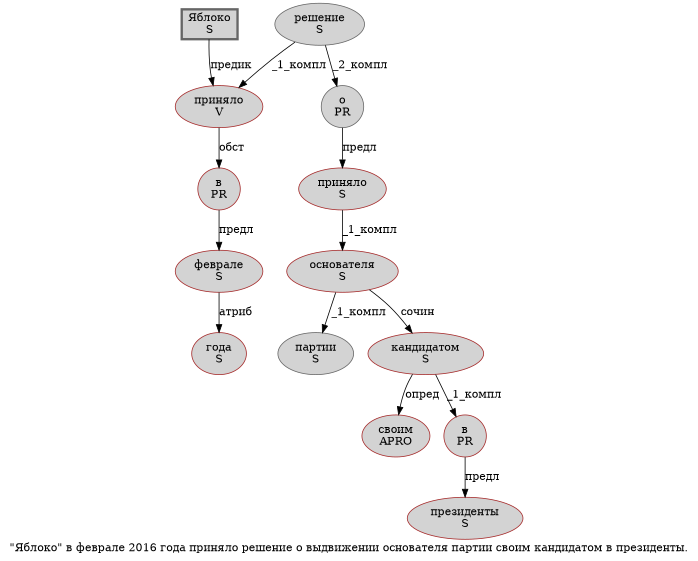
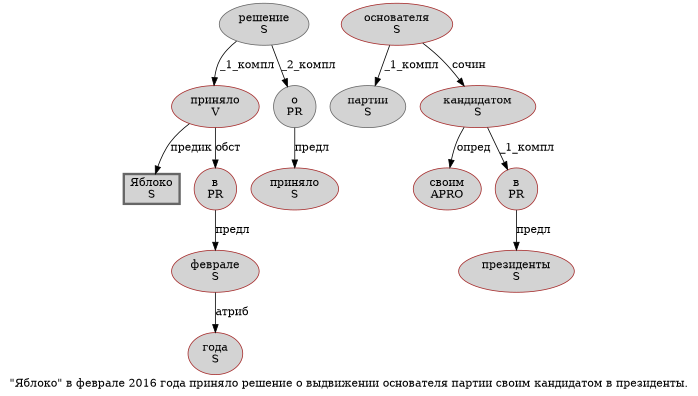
(209, 59) -> (170, 143)
(342, 226) -> none
